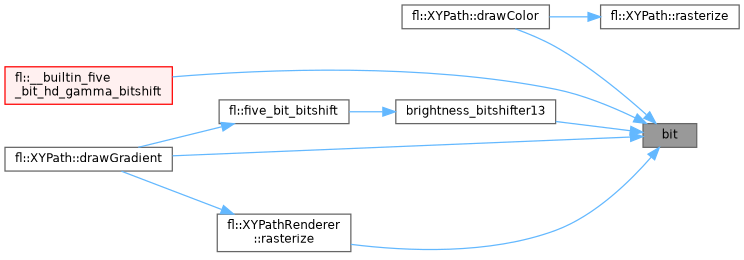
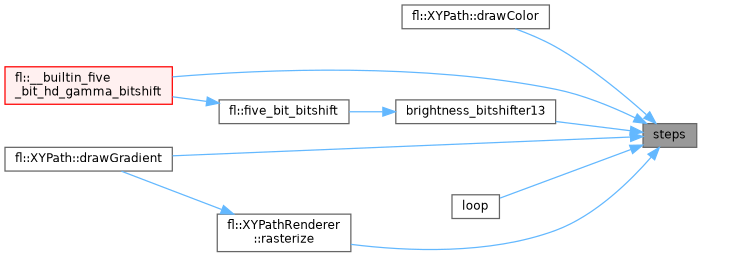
(670, 17) -> none
(670, 135) -> (670, 135)
(180, 137) -> (190, 99)
none -> (476, 207)
